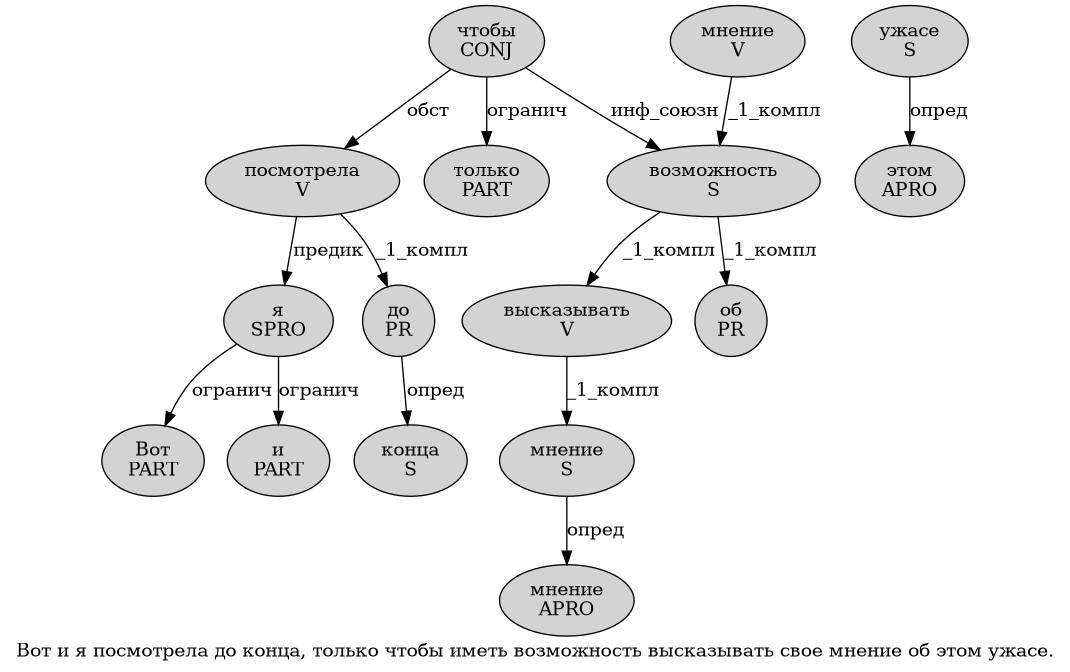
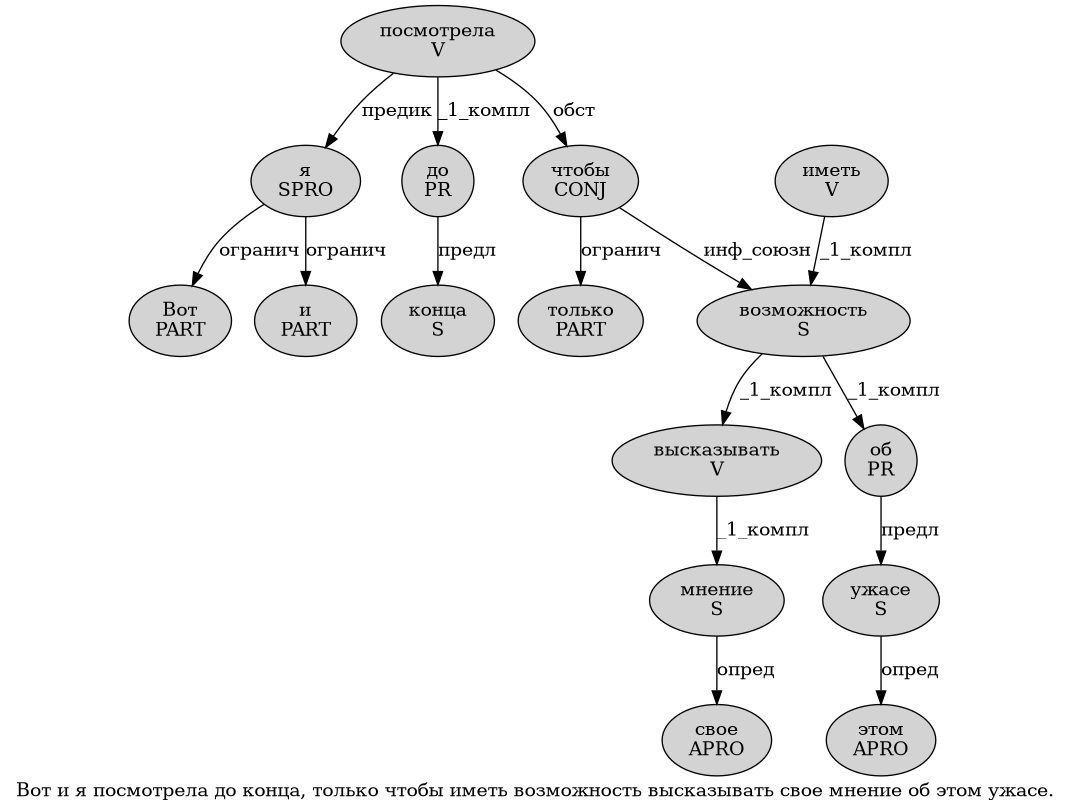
(738, 41) -> (832, 181)
(403, 105) -> (533, 97)
(435, 391) -> (467, 251)
none -> (881, 524)
(567, 600) -> (717, 740)
